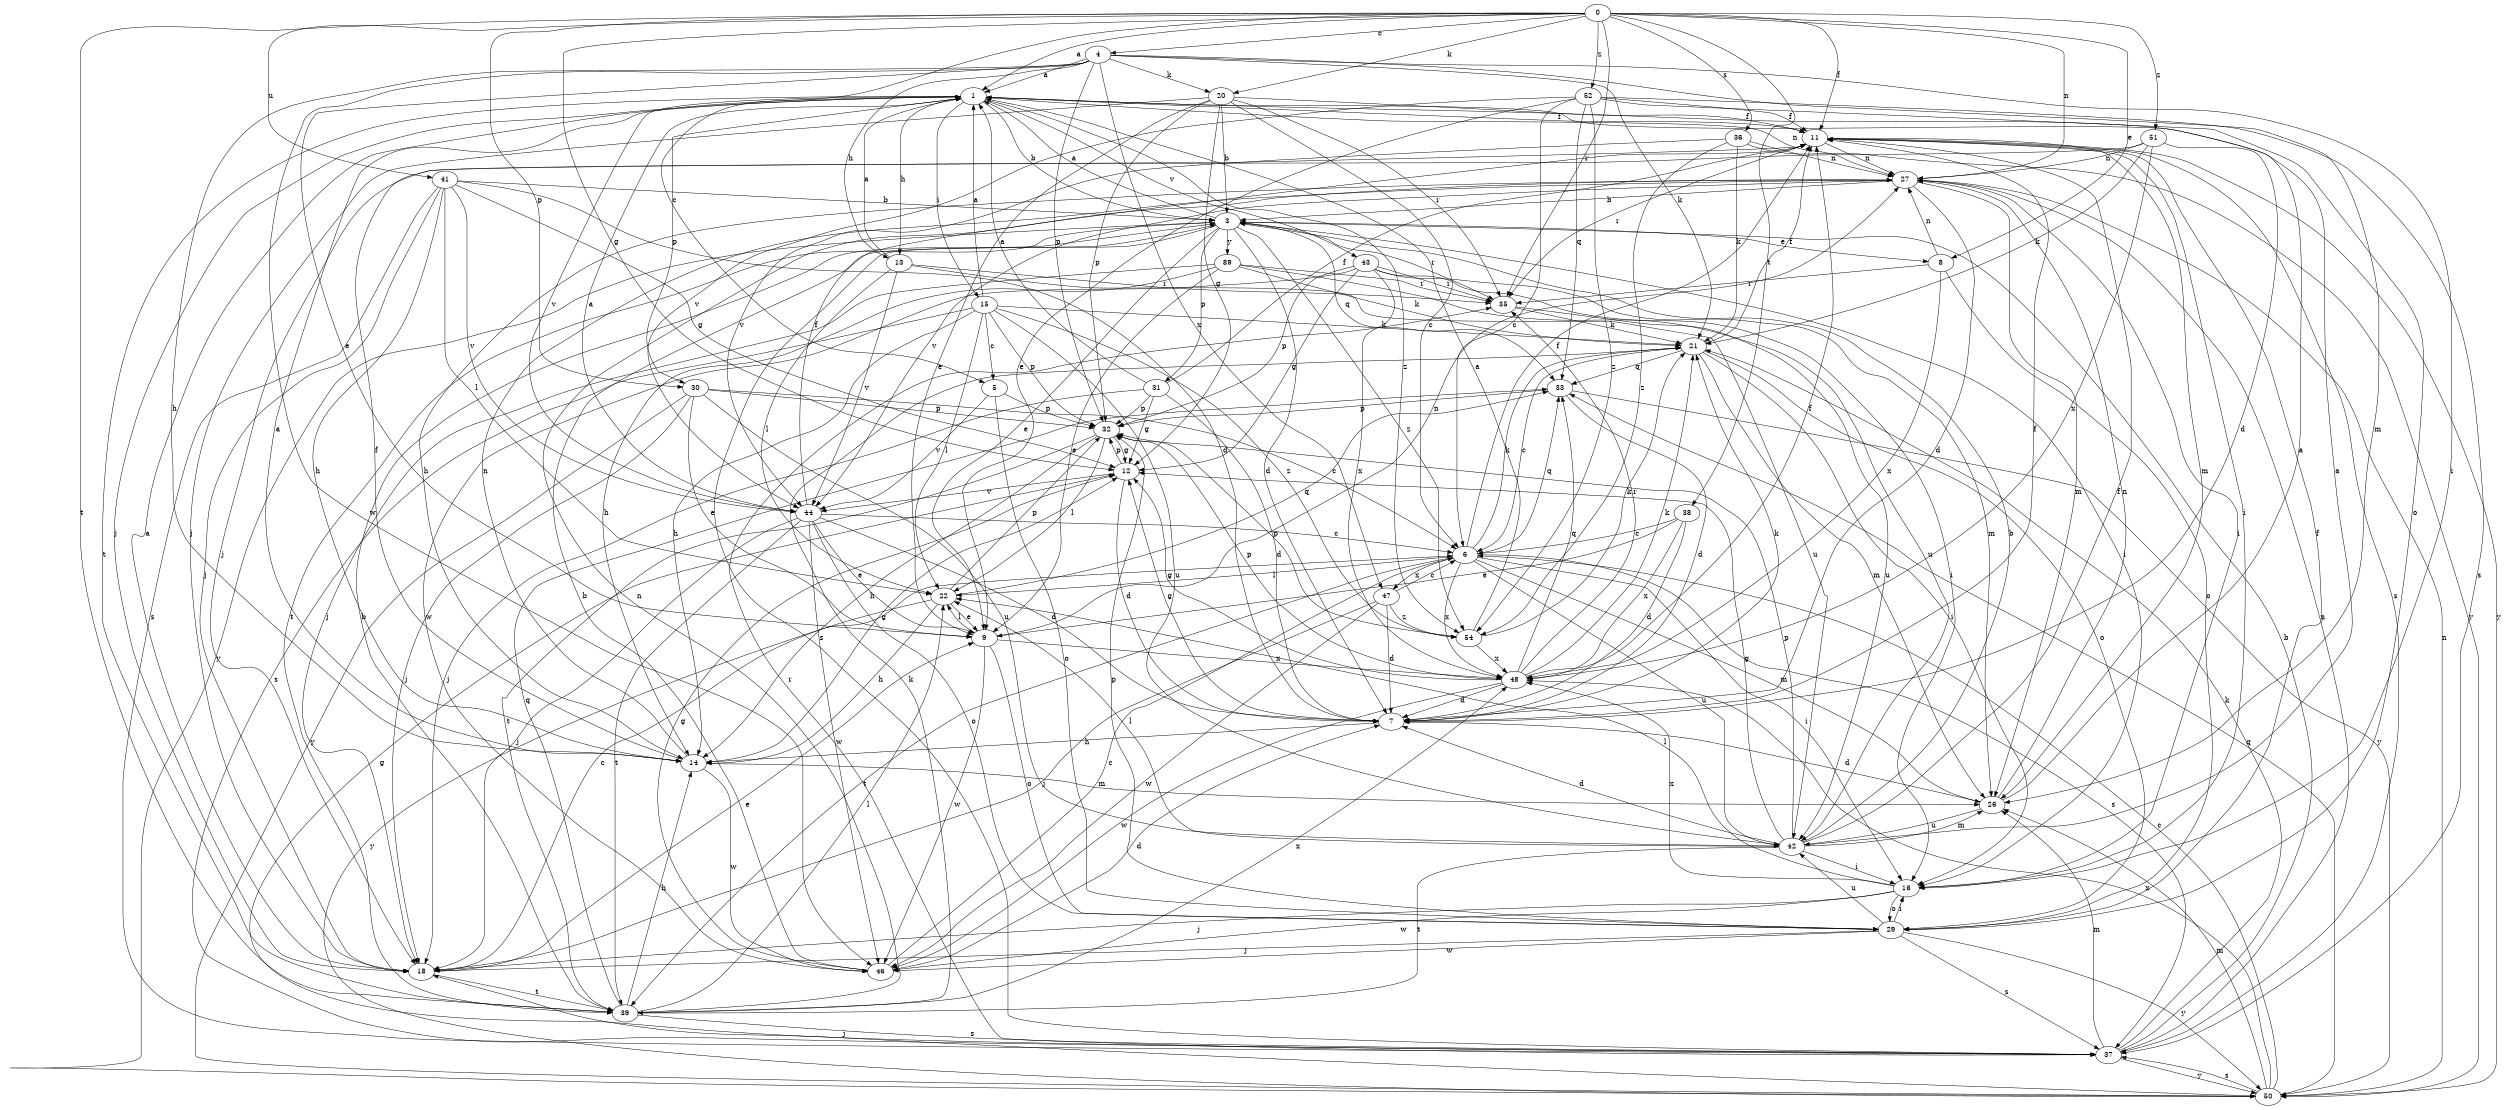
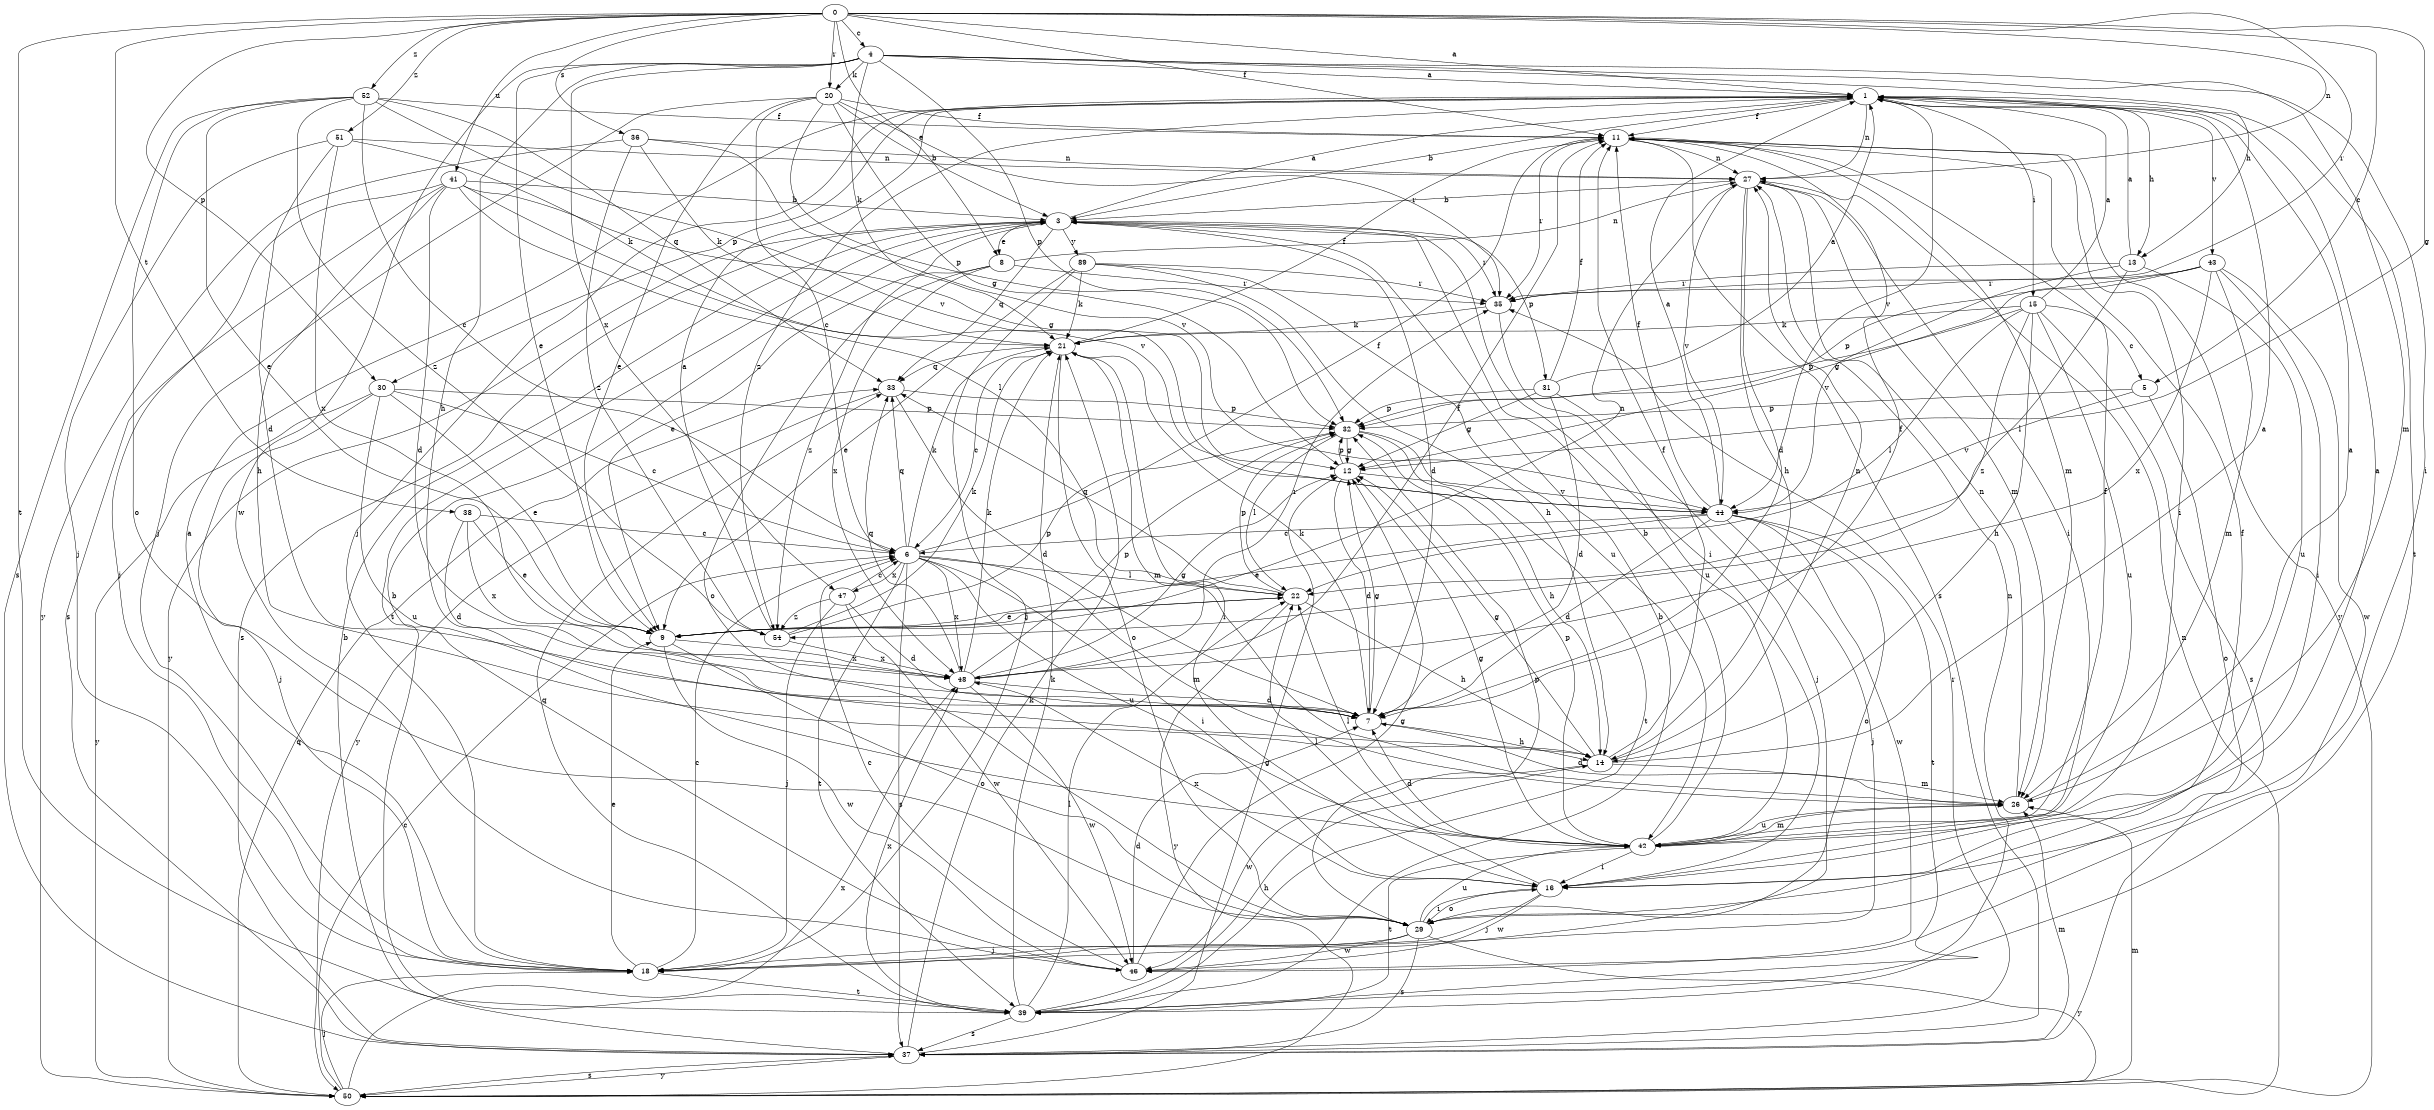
(1450, 55) -> (834, 55)
(1386, 408) -> (828, 402)
(2306, 566) -> none
